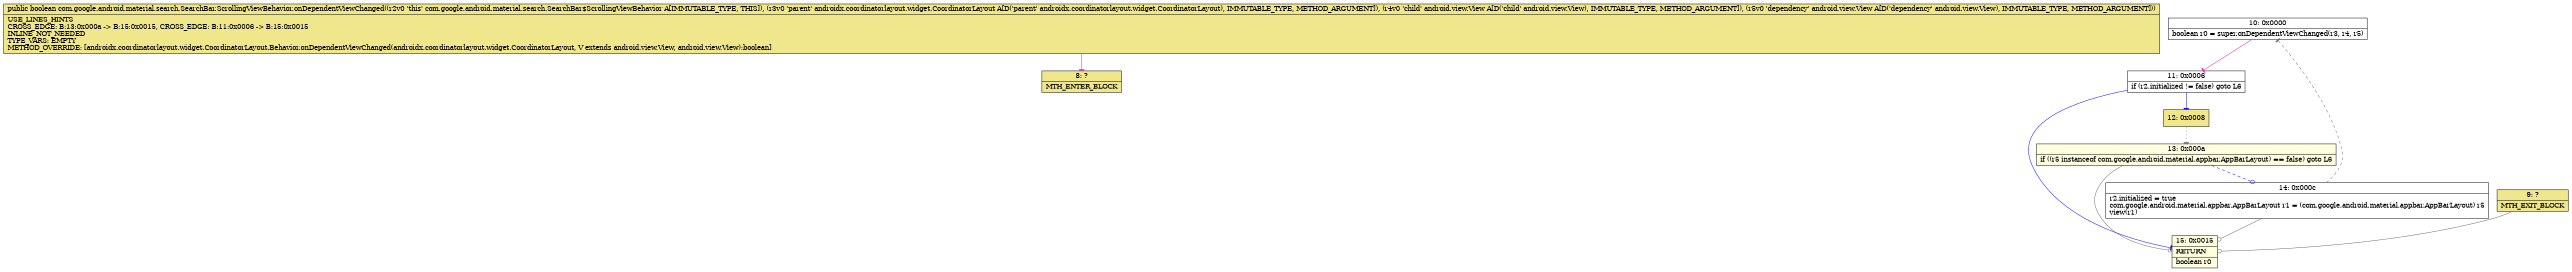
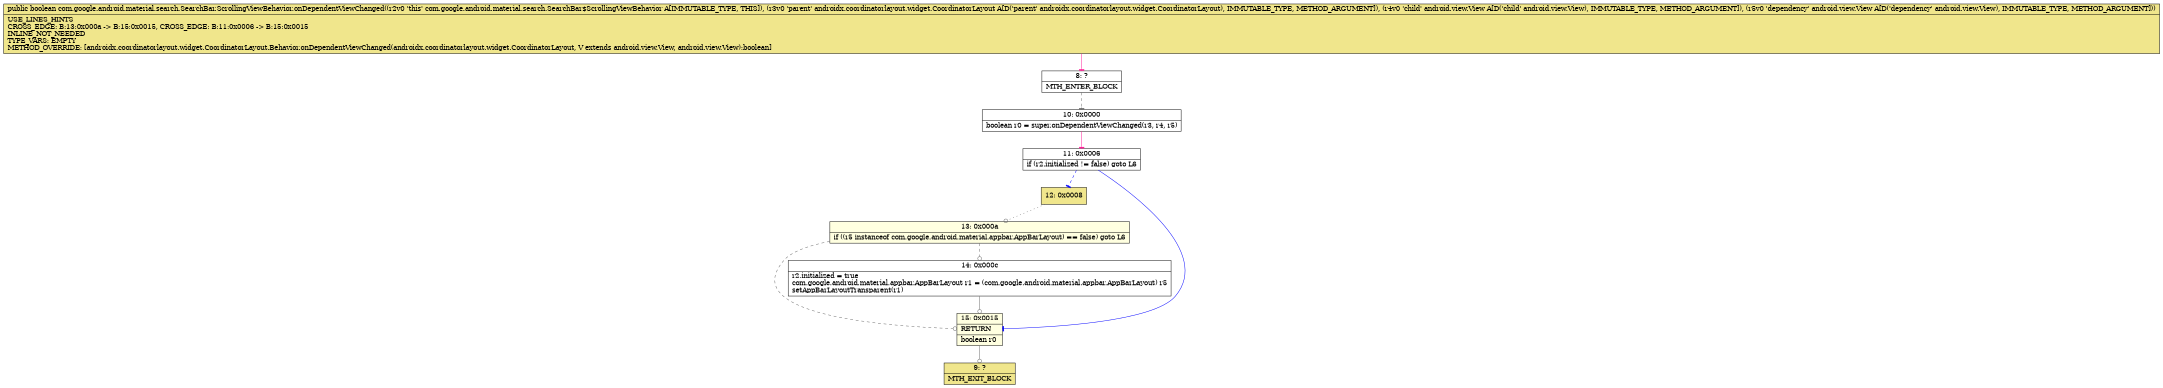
(1082, 82) -> (1082, 82)
(2186, 100) -> (1073, 178)
(2326, 109) -> (1082, 100)
(2186, 134) -> (1026, 212)
(2231, 173) -> (980, 250)
(2124, 213) -> (848, 290)
(2104, 222) -> (822, 313)
(2368, 241) -> (980, 352)
